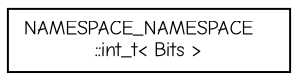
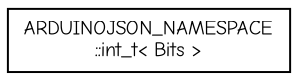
(149, 40) -> (149, 40)
